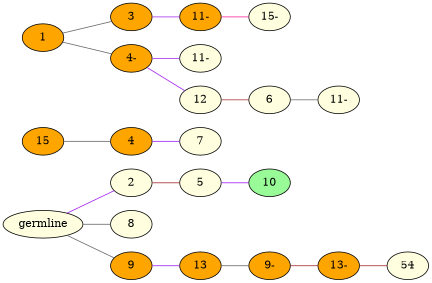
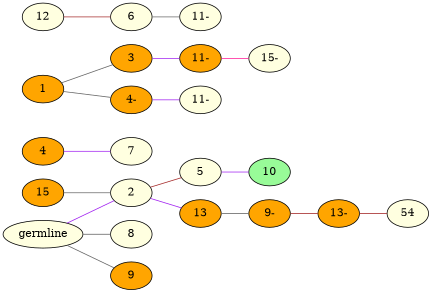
(166, 79) -> none
(87, 141) -> (87, 193)
(166, 266) -> (166, 203)
